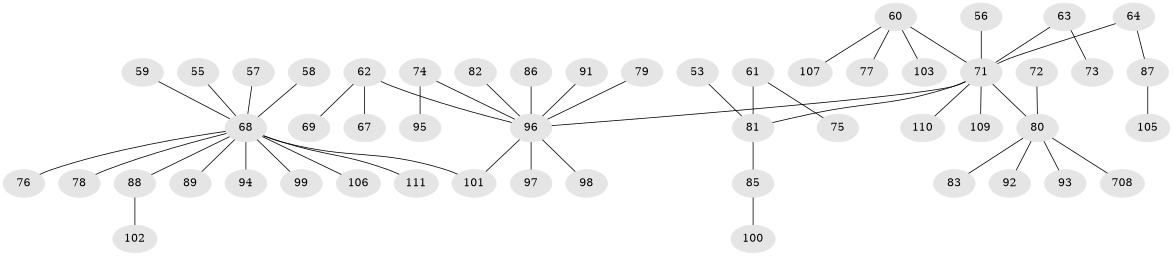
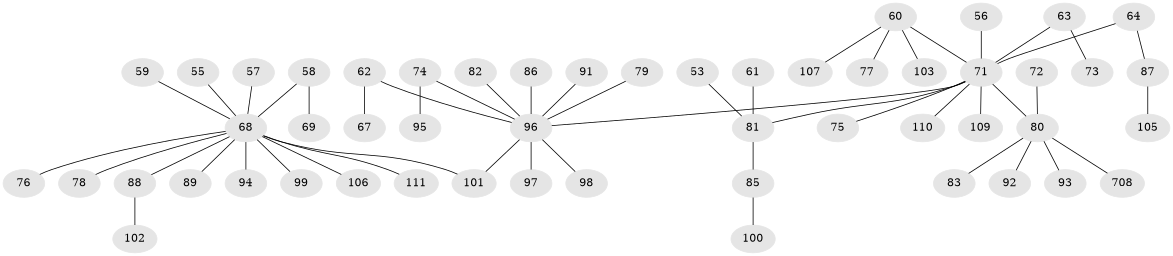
(337, 100) -> (309, 100)
(796, 100) -> (911, 103)
